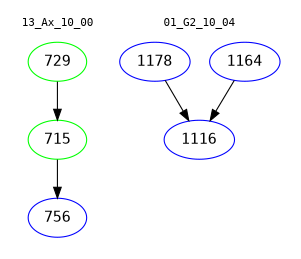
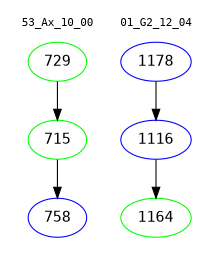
(58, 23) -> (58, 23)
(200, 23) -> (157, 23)
(245, 62) -> (156, 218)
(225, 96) -> (156, 173)
(57, 218) -> (57, 218)
